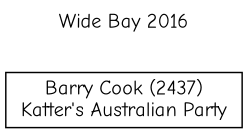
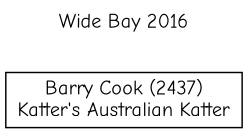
(124, 100) -> (124, 100)
